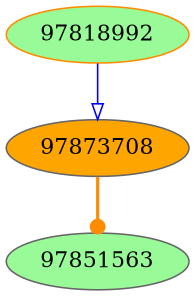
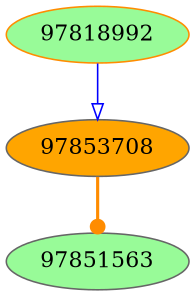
(98, 148) -> (98, 148)
